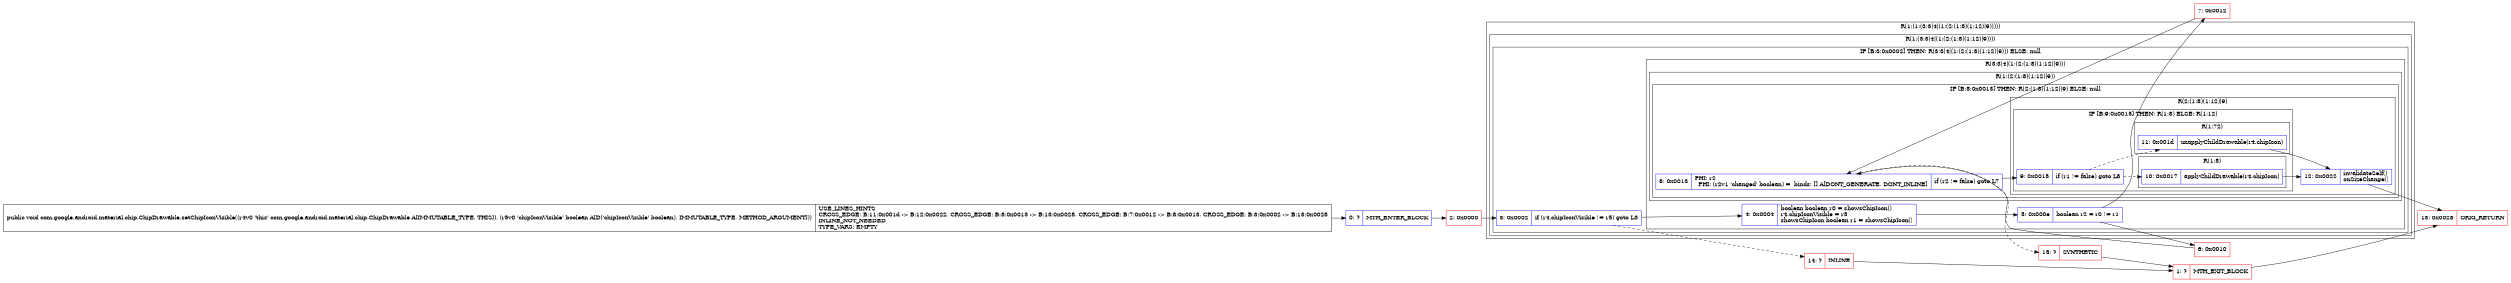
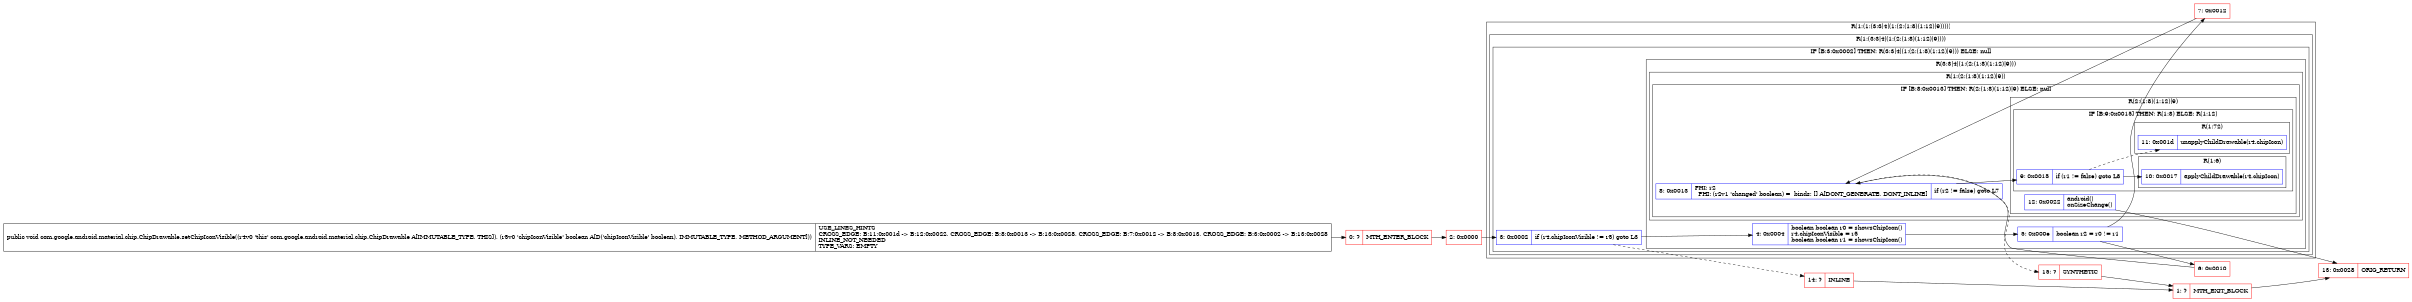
(2299, 157) -> none
(2212, 161) -> (2212, 161)
(2365, 174) -> (2080, 199)
(2129, 177) -> (2131, 177)
(2290, 177) -> none
(1389, 218) -> (1389, 237)
(1847, 221) -> (1847, 240)
